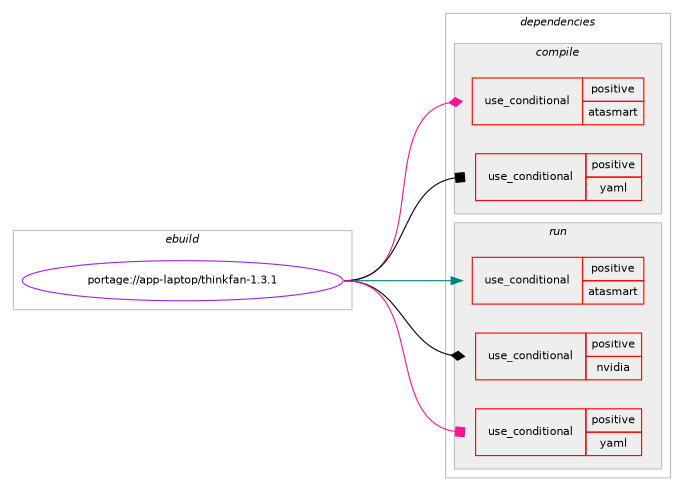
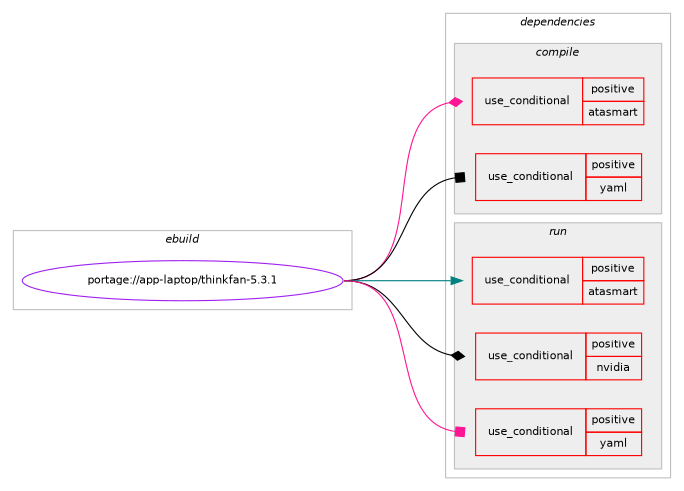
(183, 281) -> (183, 281)
